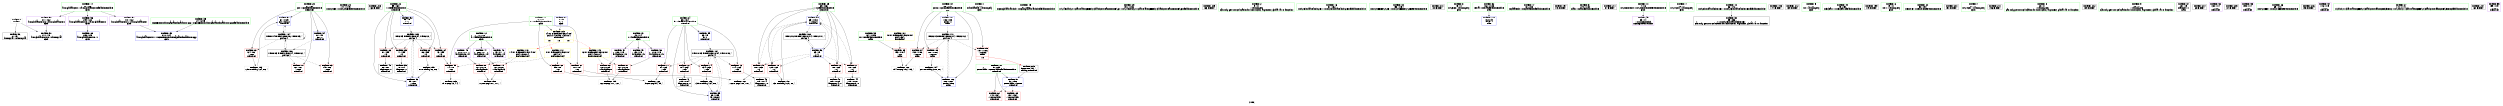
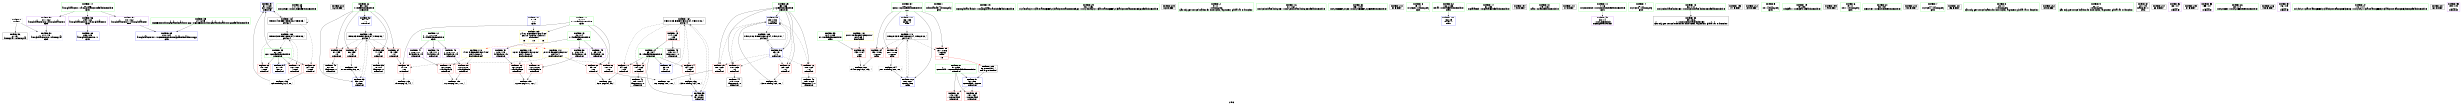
(129, 24) -> (129, 24)
(725, 36) -> (662, 44)
(286, 45) -> (283, 44)
